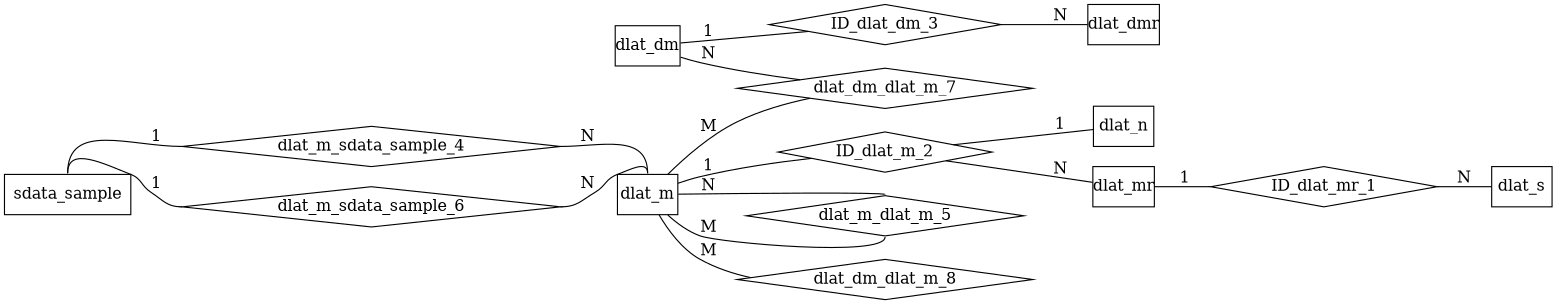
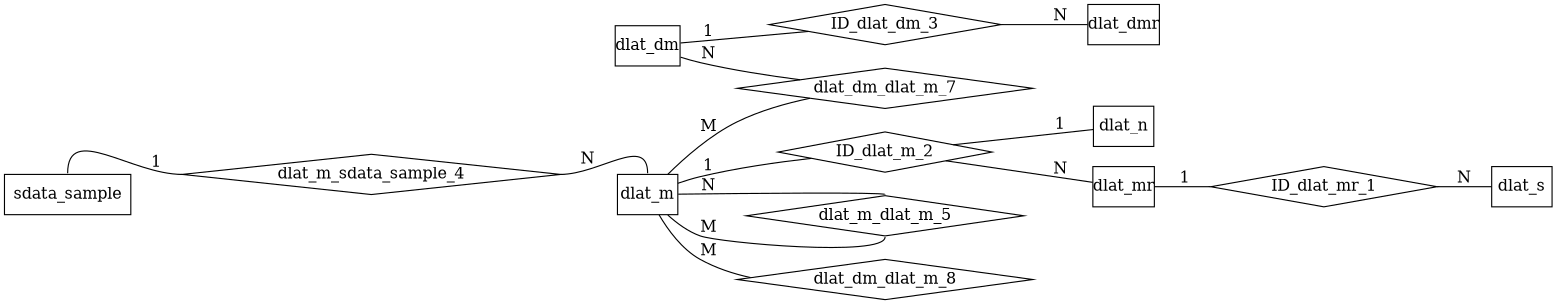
(371, 207) -> none
